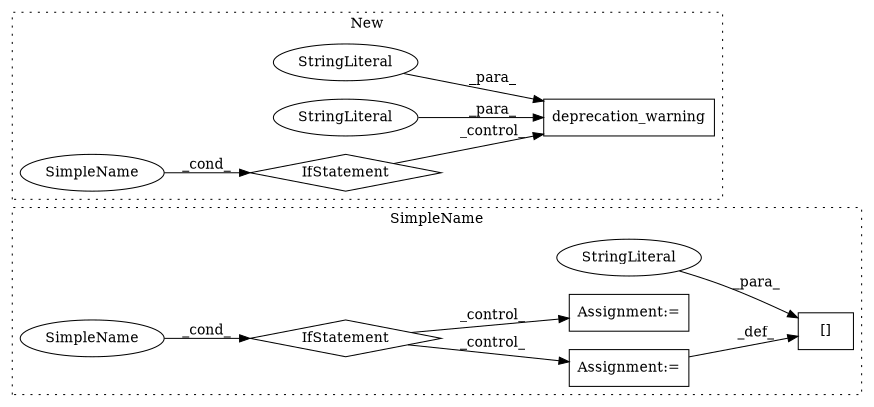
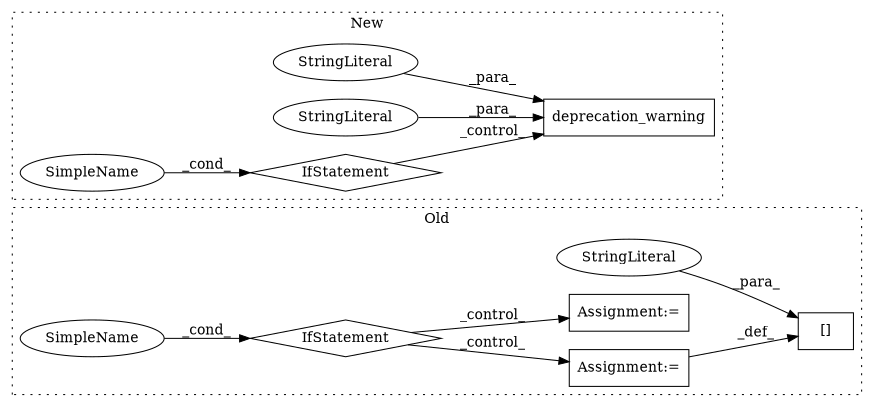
(437, 219) -> (437, 219)
